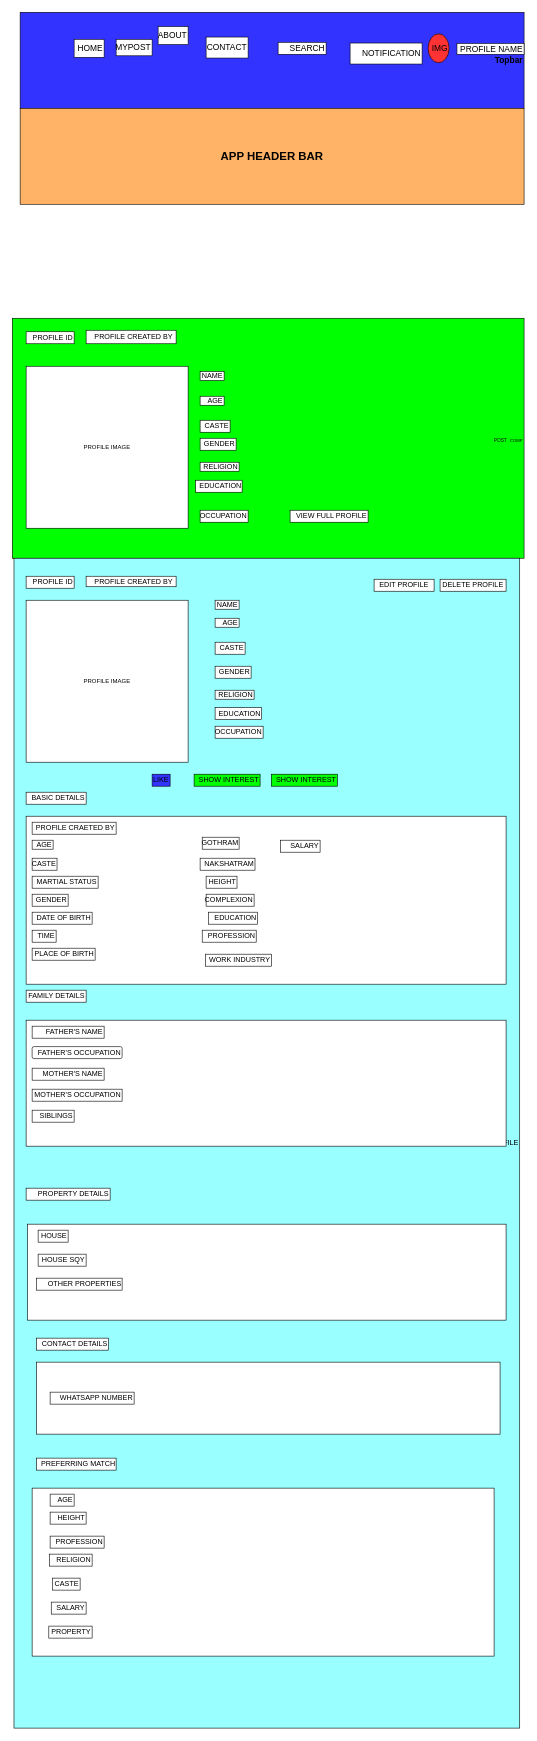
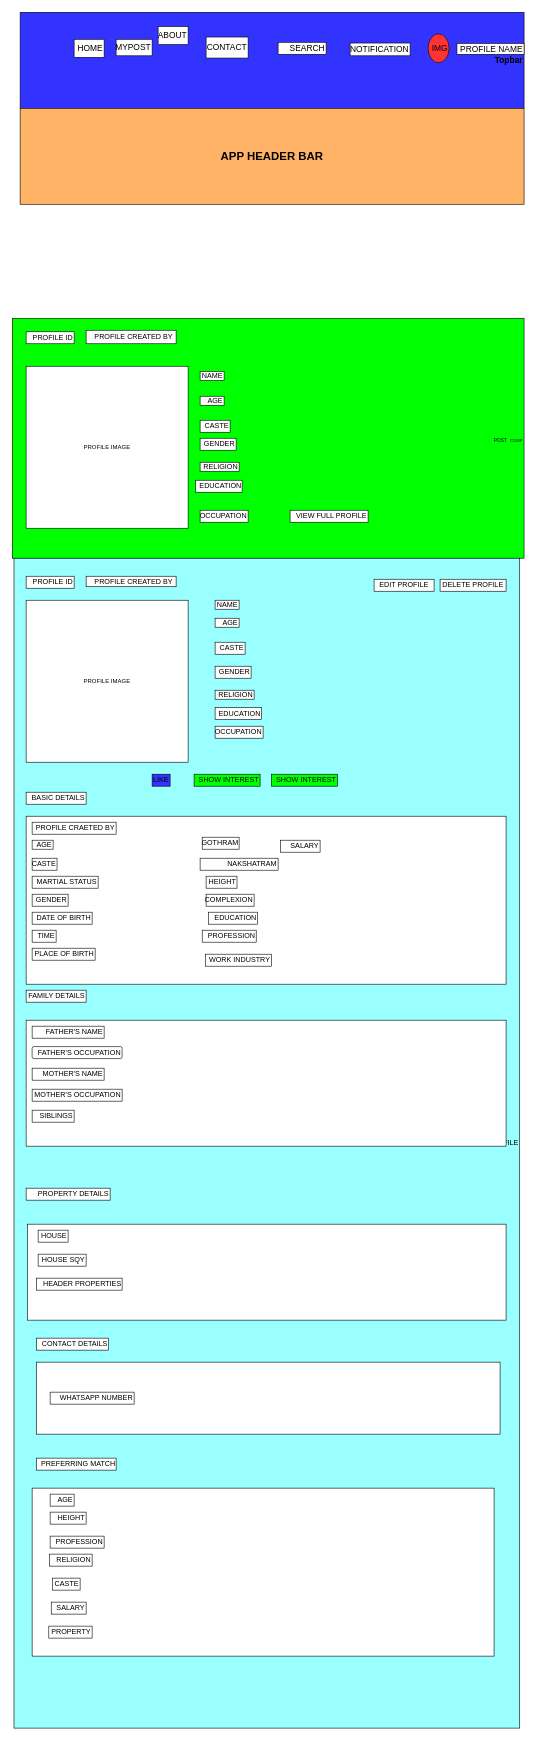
(386, 54) -> (380, 49)
(228, 864) -> (239, 864)
(90, 1284) -> (88, 1284)
